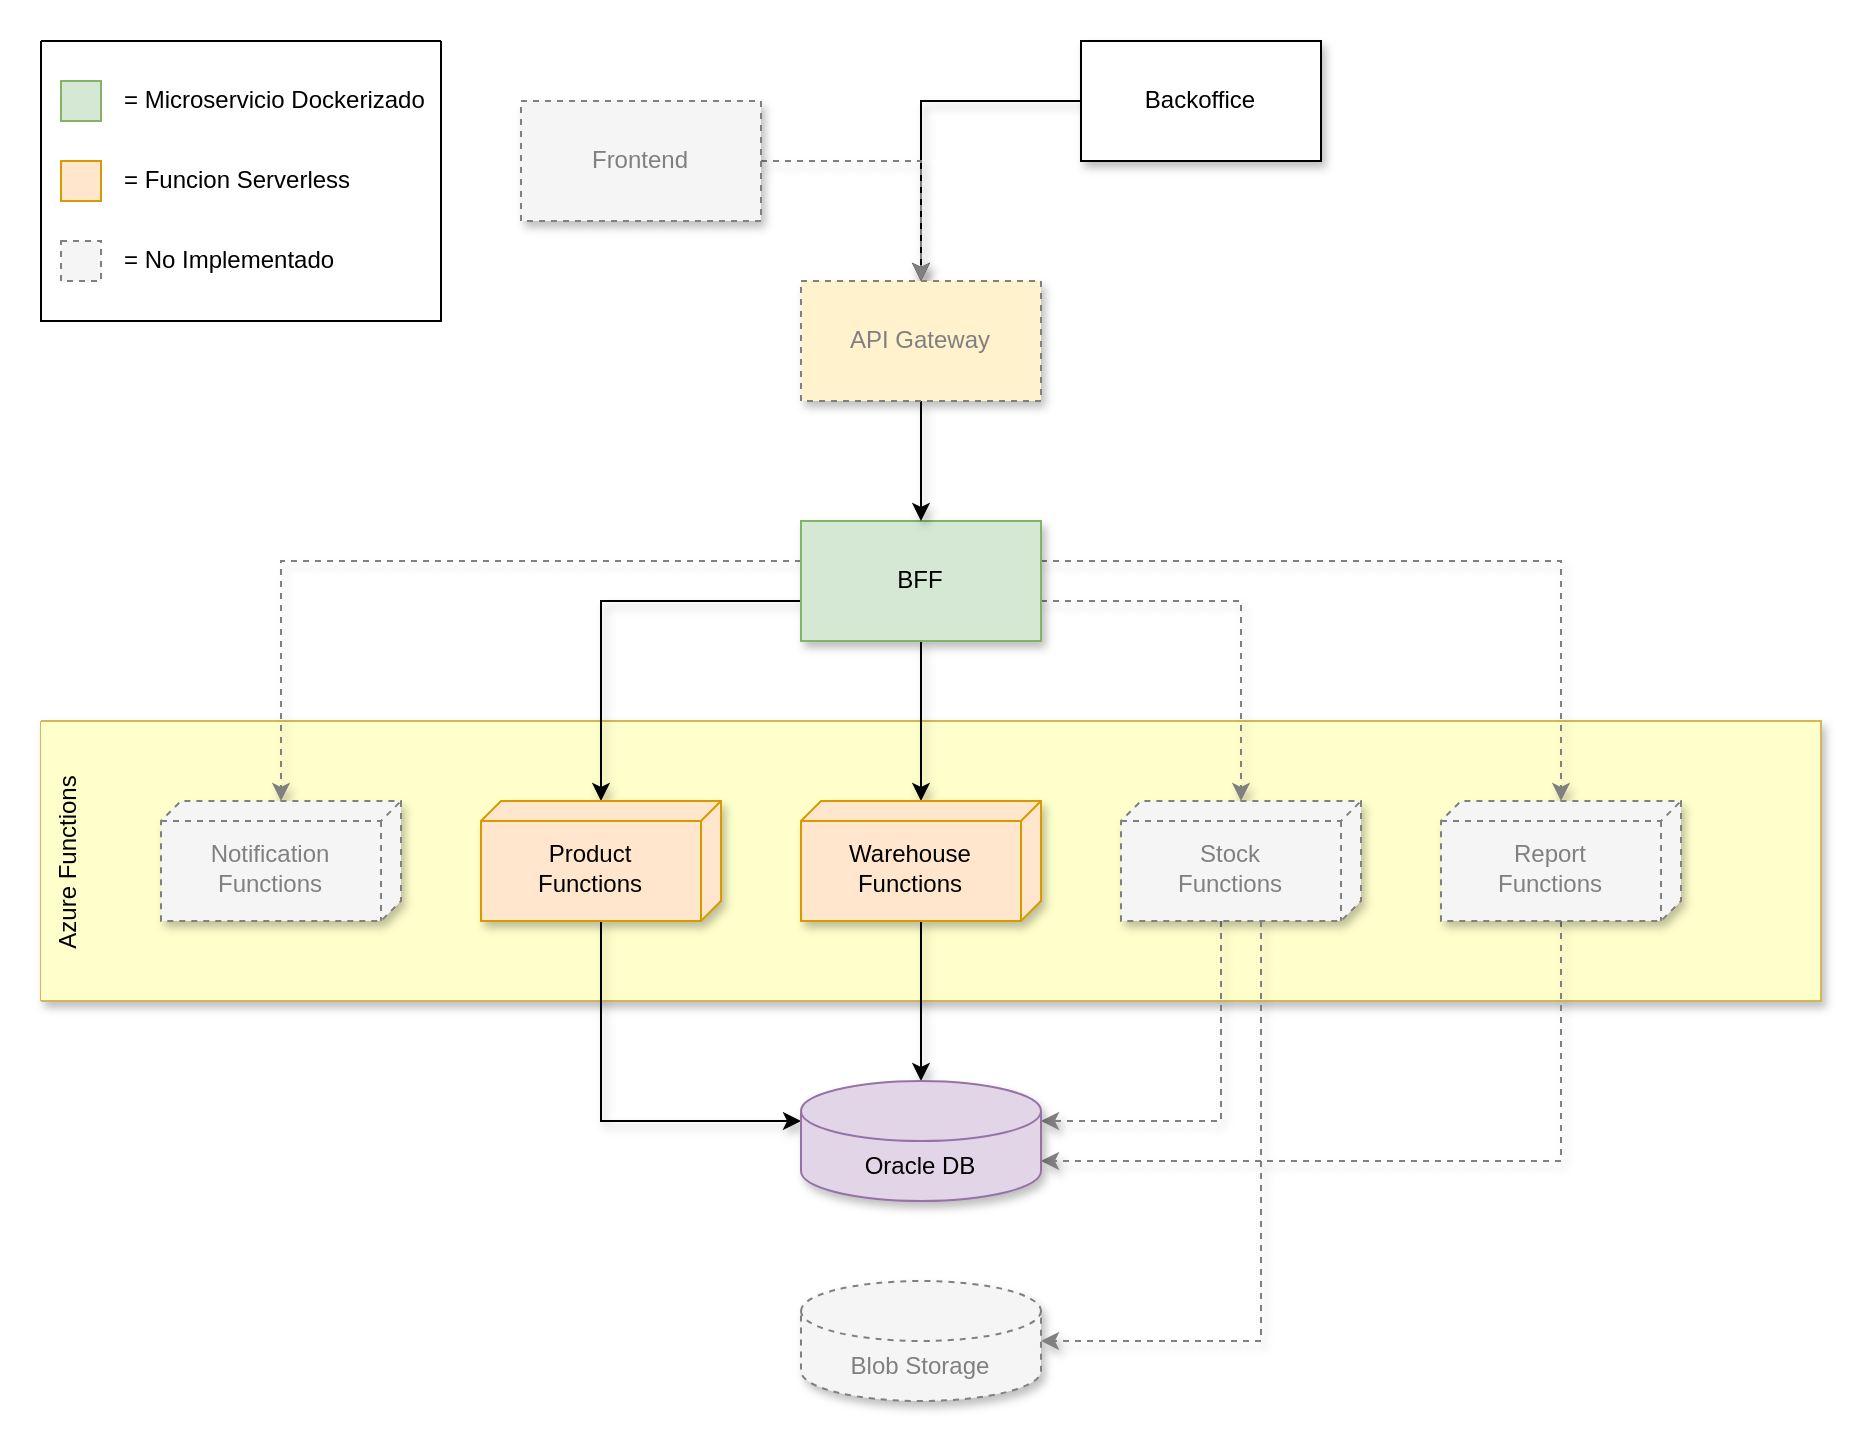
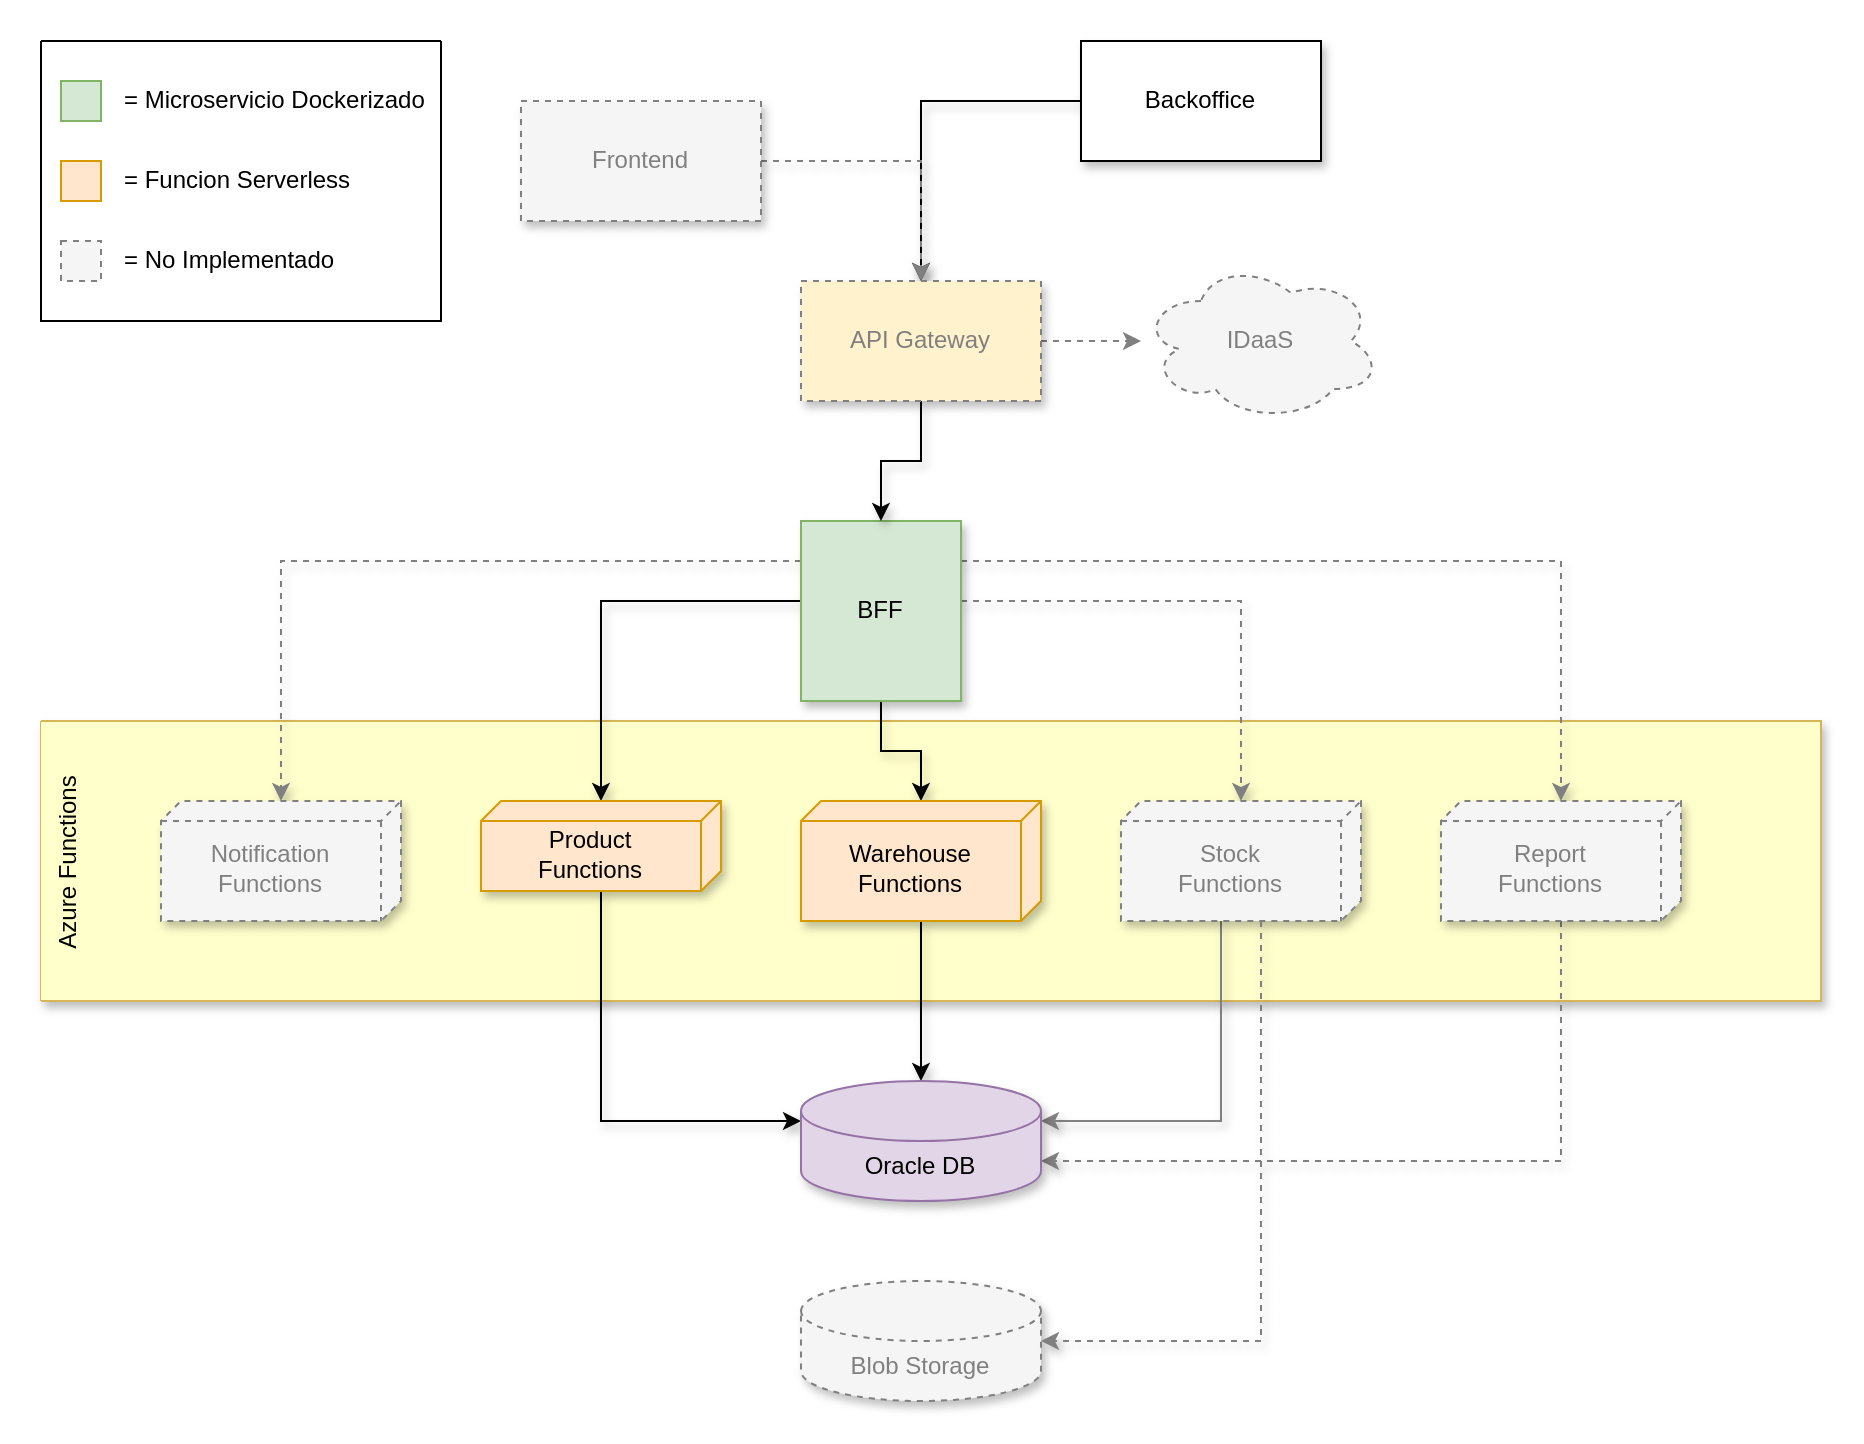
none -> (1084, 341)
none -> (1261, 341)
(921, 581) -> (881, 611)
(601, 861) -> (601, 846)
(1221, 1105) -> (1221, 1105)
